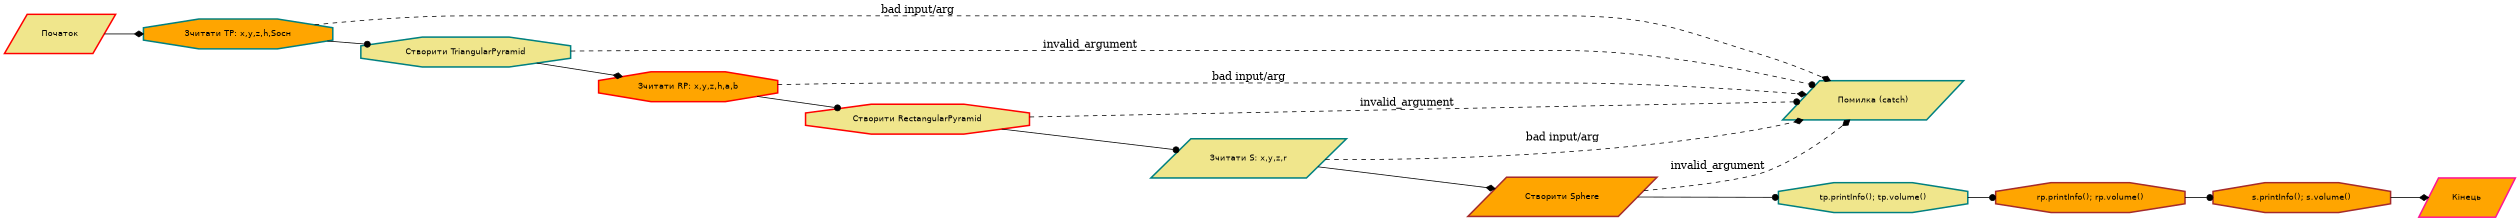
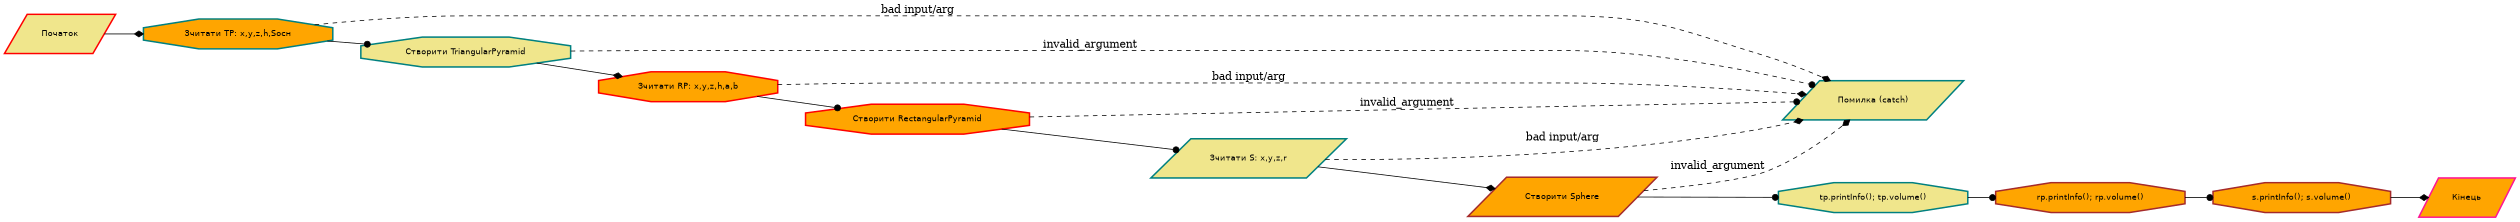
(918, 119) -> (918, 119)
